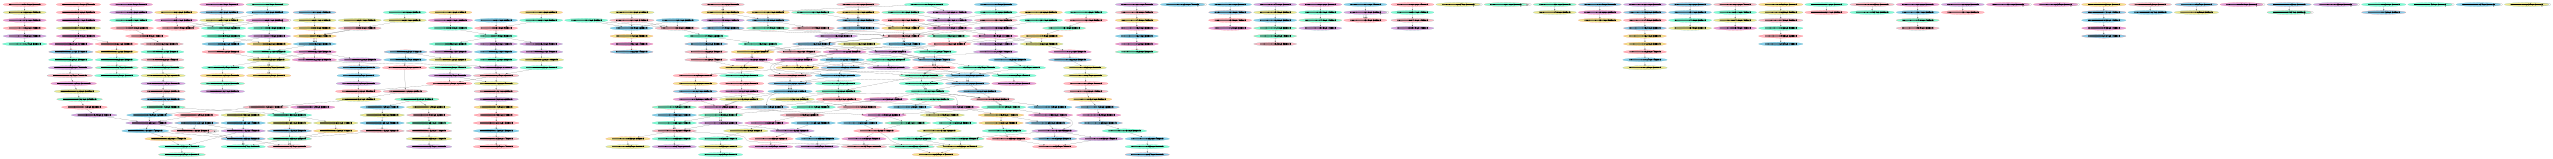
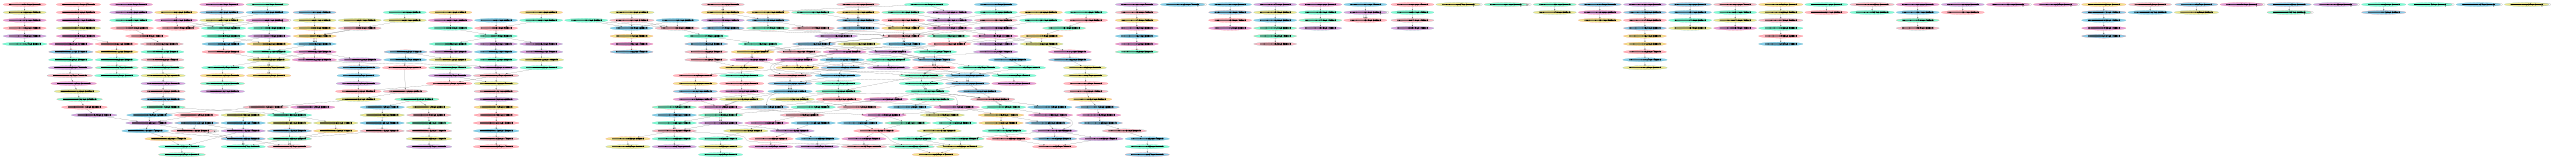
(1124, 131) -> (1124, 131)
